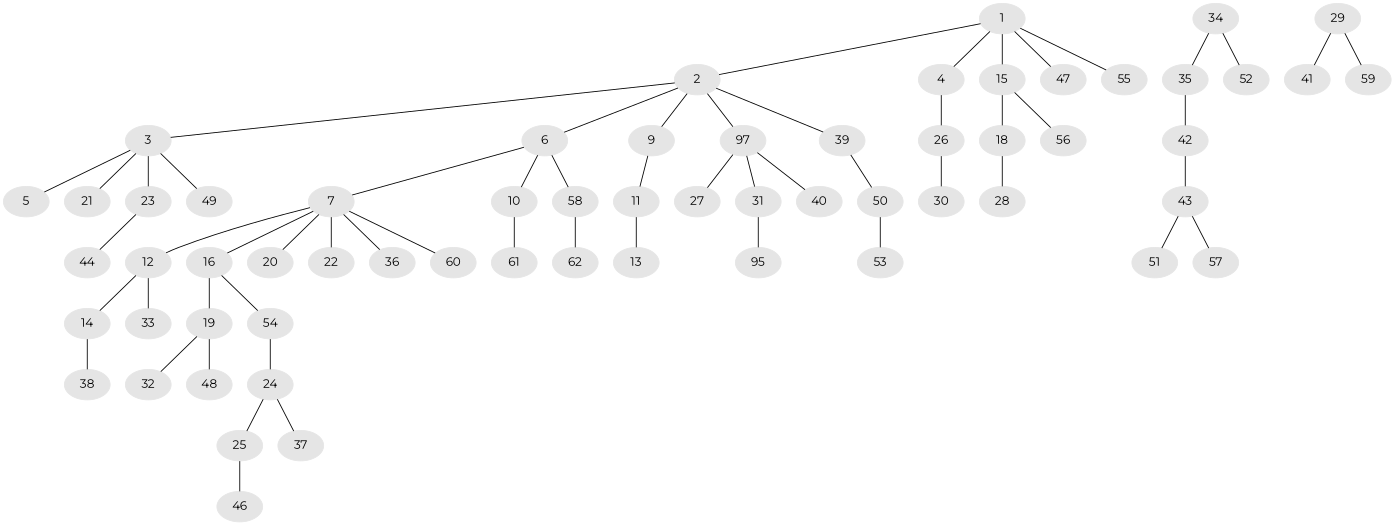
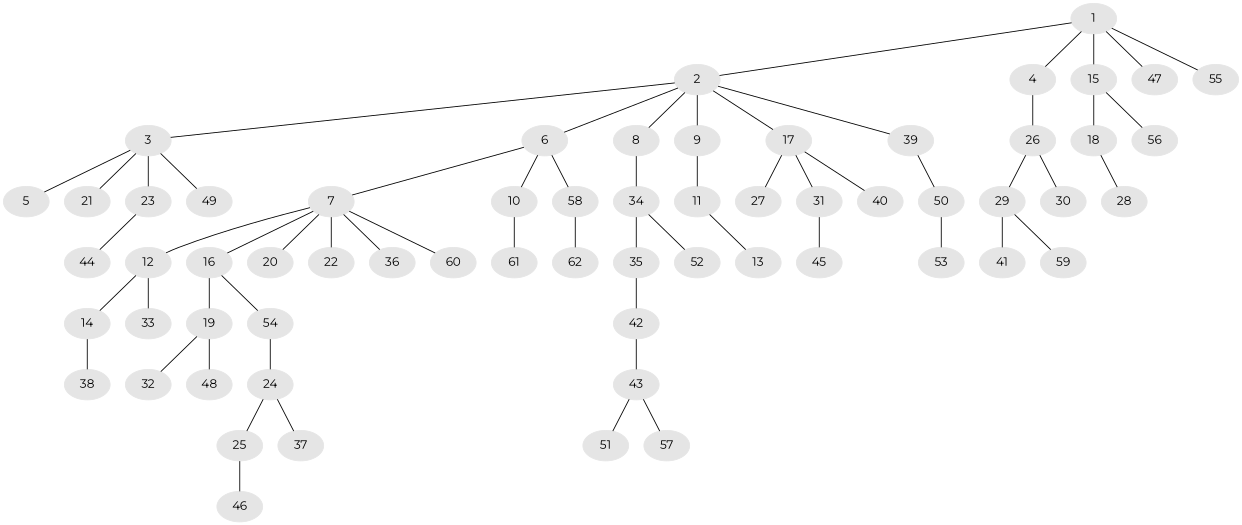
none -> (636, 141)
(743, 141) -> (789, 141)
none -> (1017, 171)
(758, 263) -> (819, 263)
